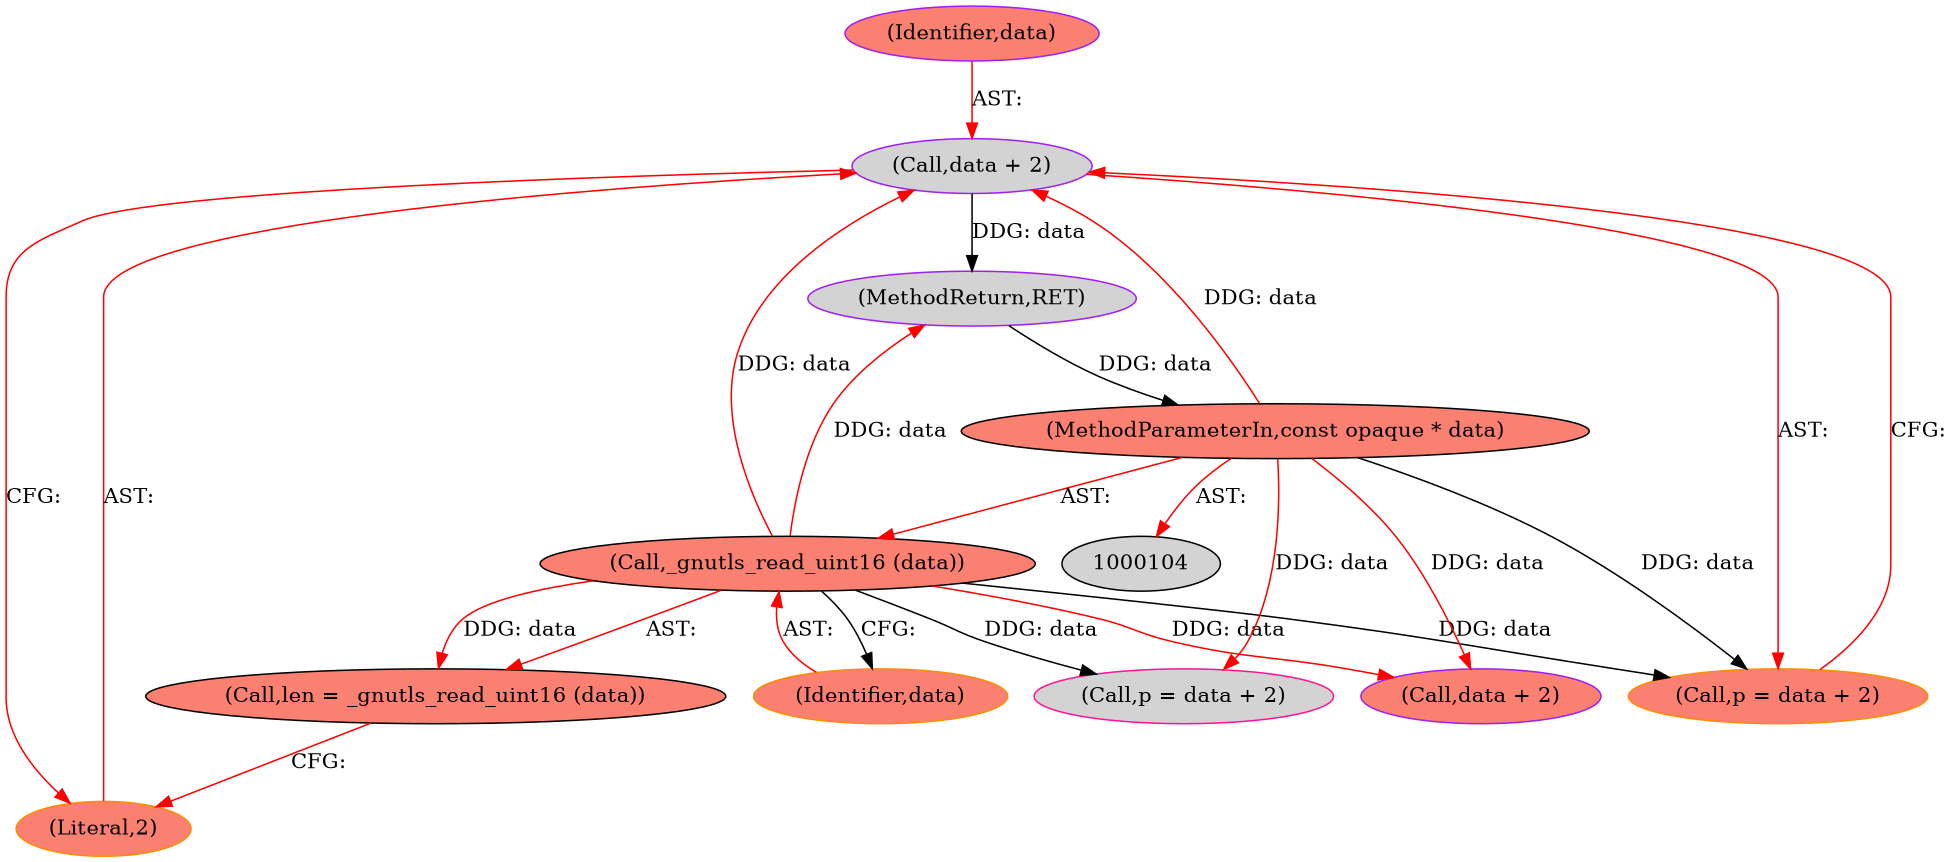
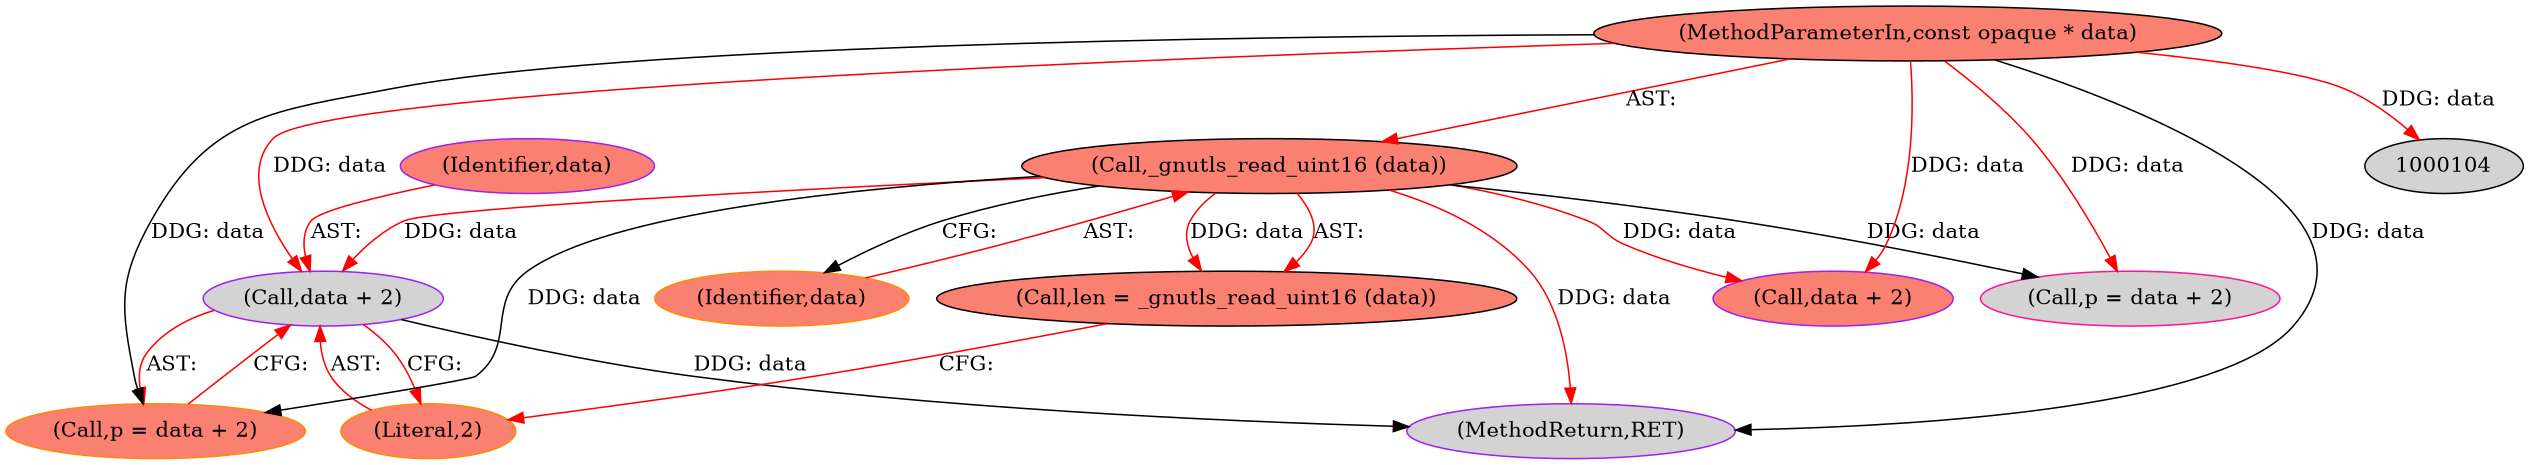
(1083, 369) -> (2254, 355)
(1225, 497) -> (2439, 100)
